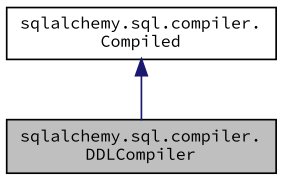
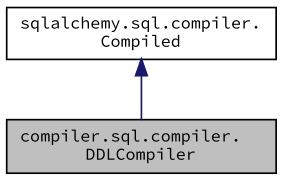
(141, 146) -> (141, 146)
